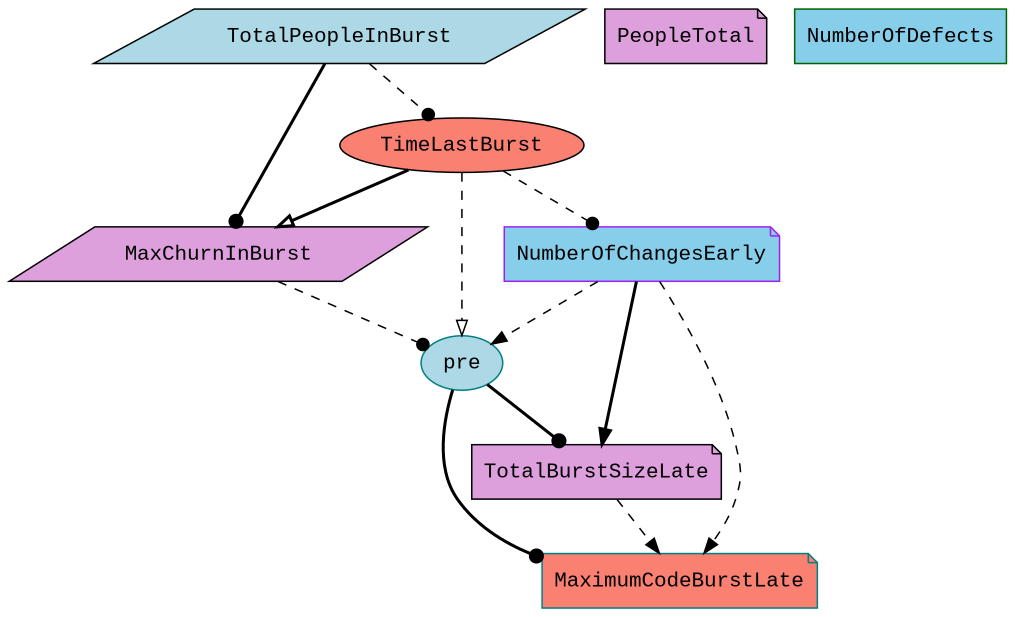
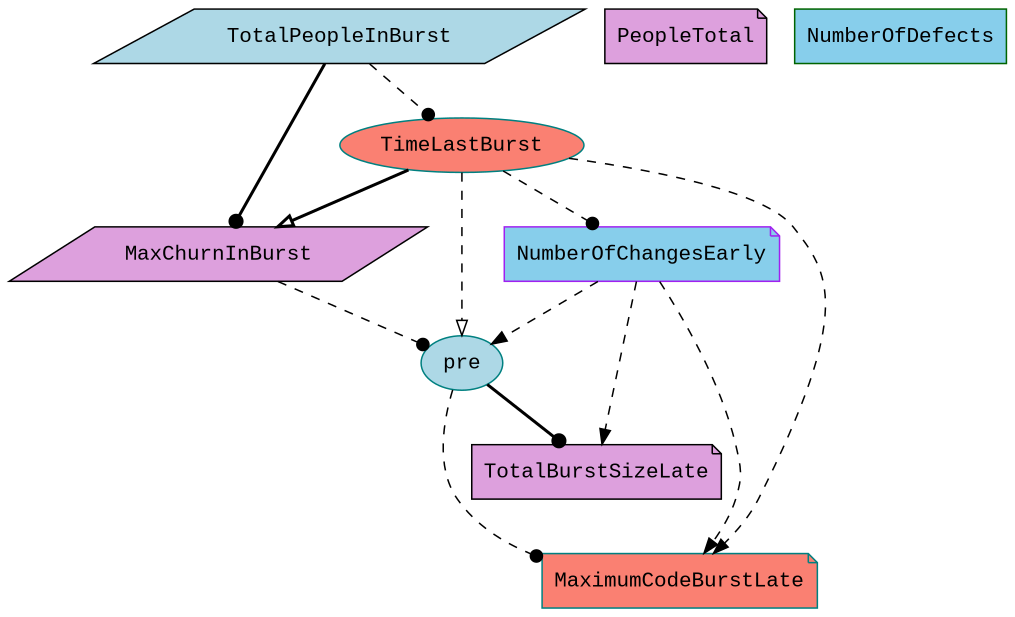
(462, 145) -> (462, 145)
(621, 356) -> (621, 356)
(452, 490) -> (452, 490)
(633, 520) -> (821, 275)
